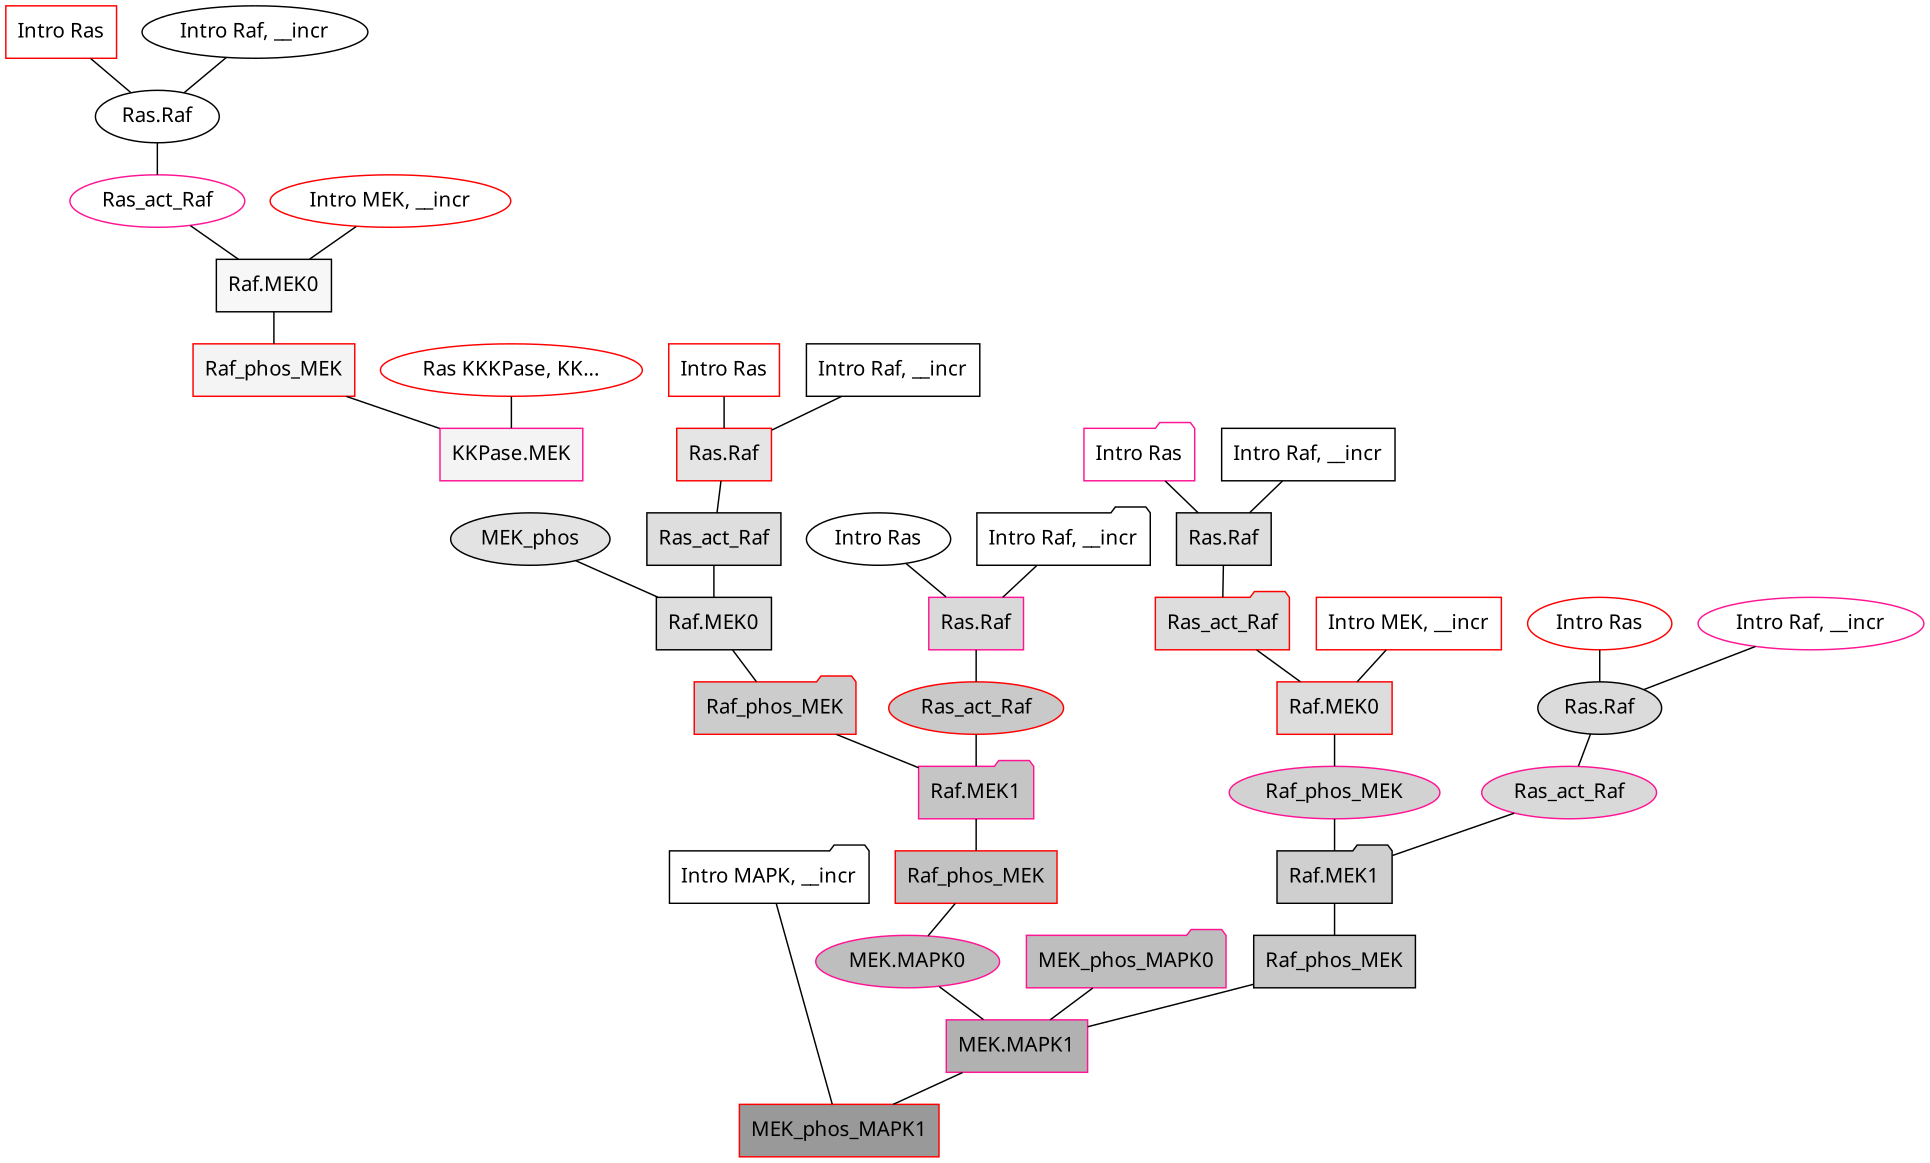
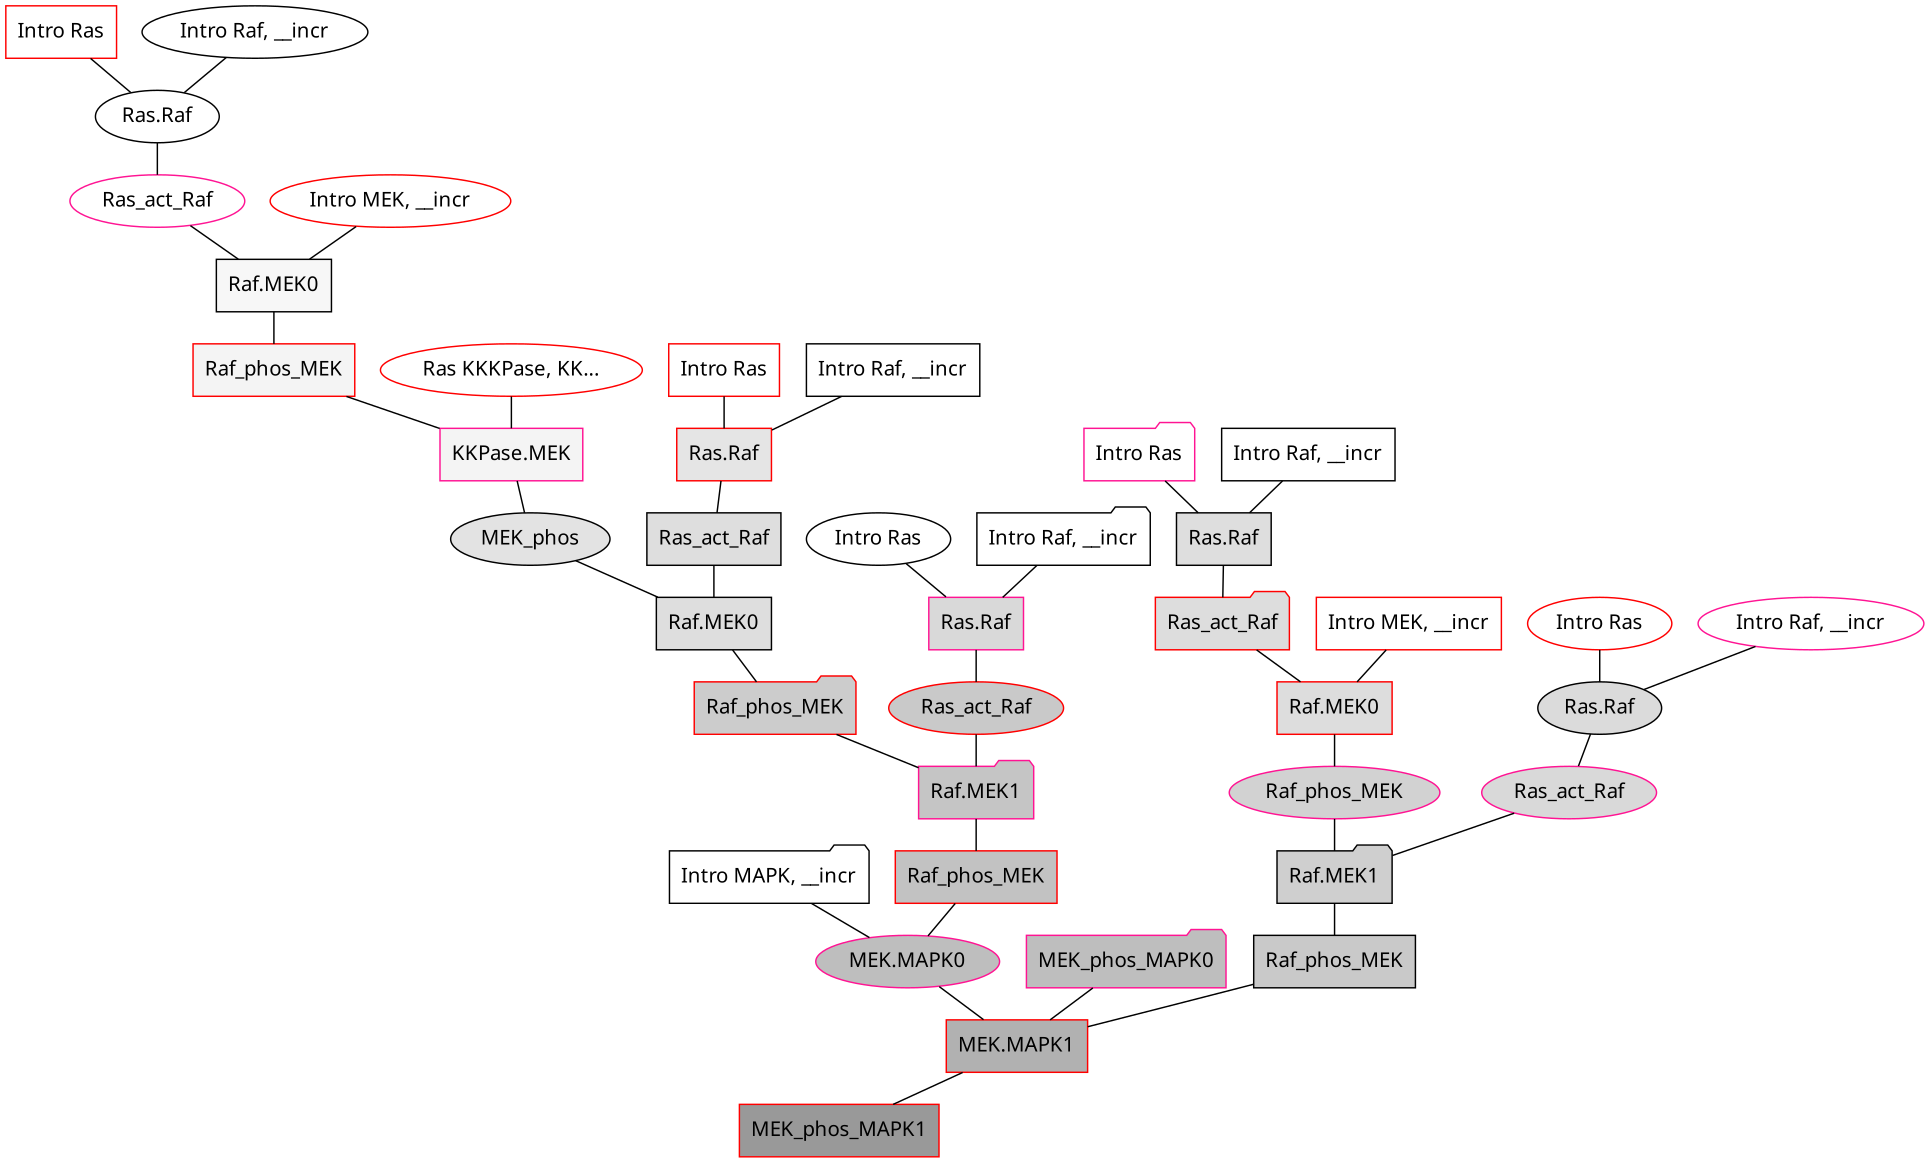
none -> (521, 497)
(804, 1004) -> (840, 921)
(1017, 1046) -> (1017, 1046)
